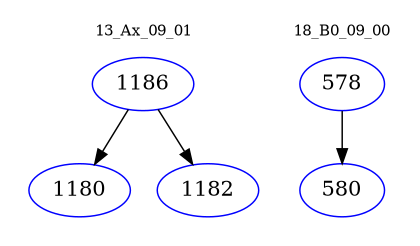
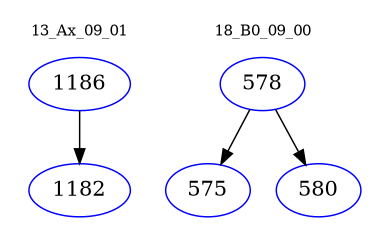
(80, 190) -> none
none -> (208, 190)
